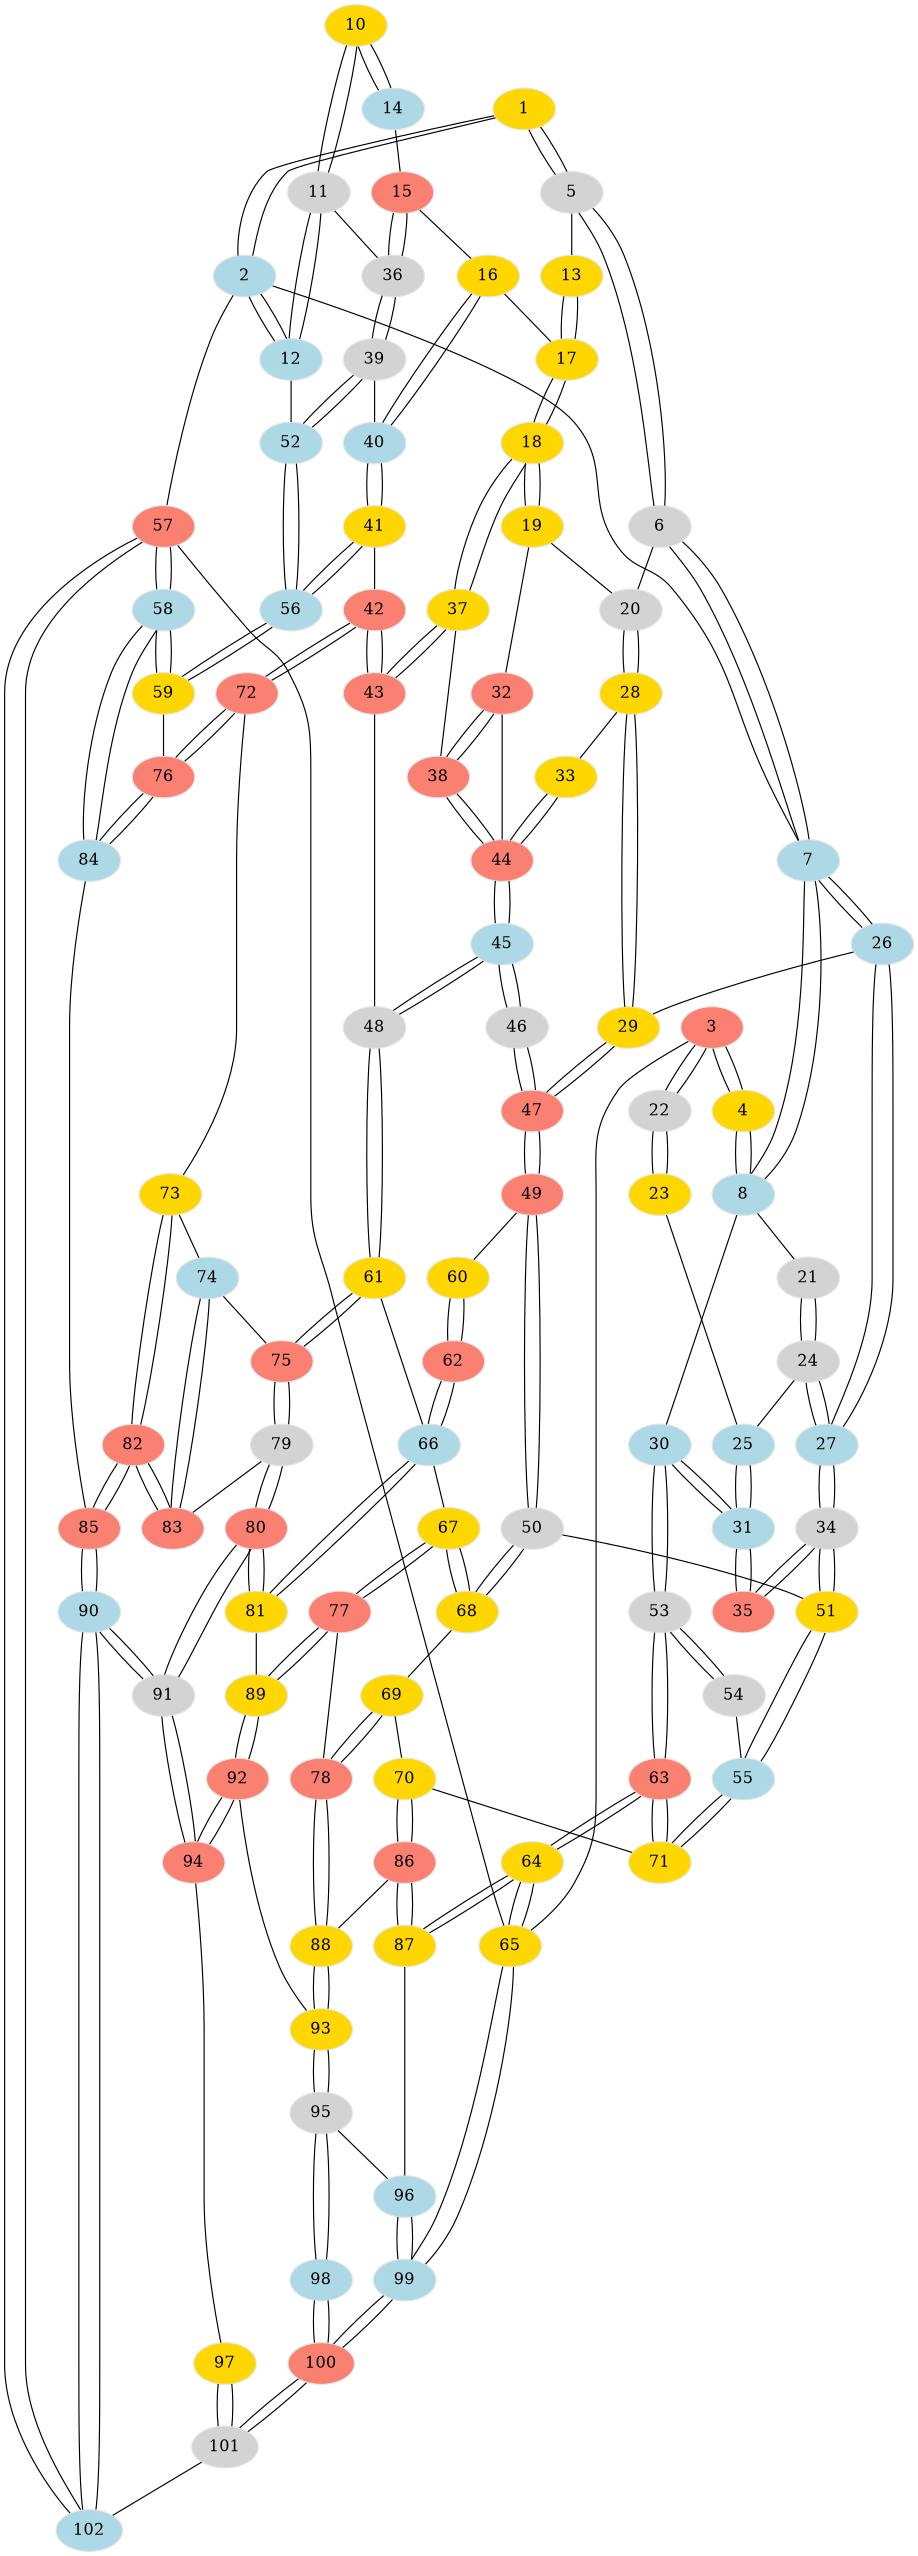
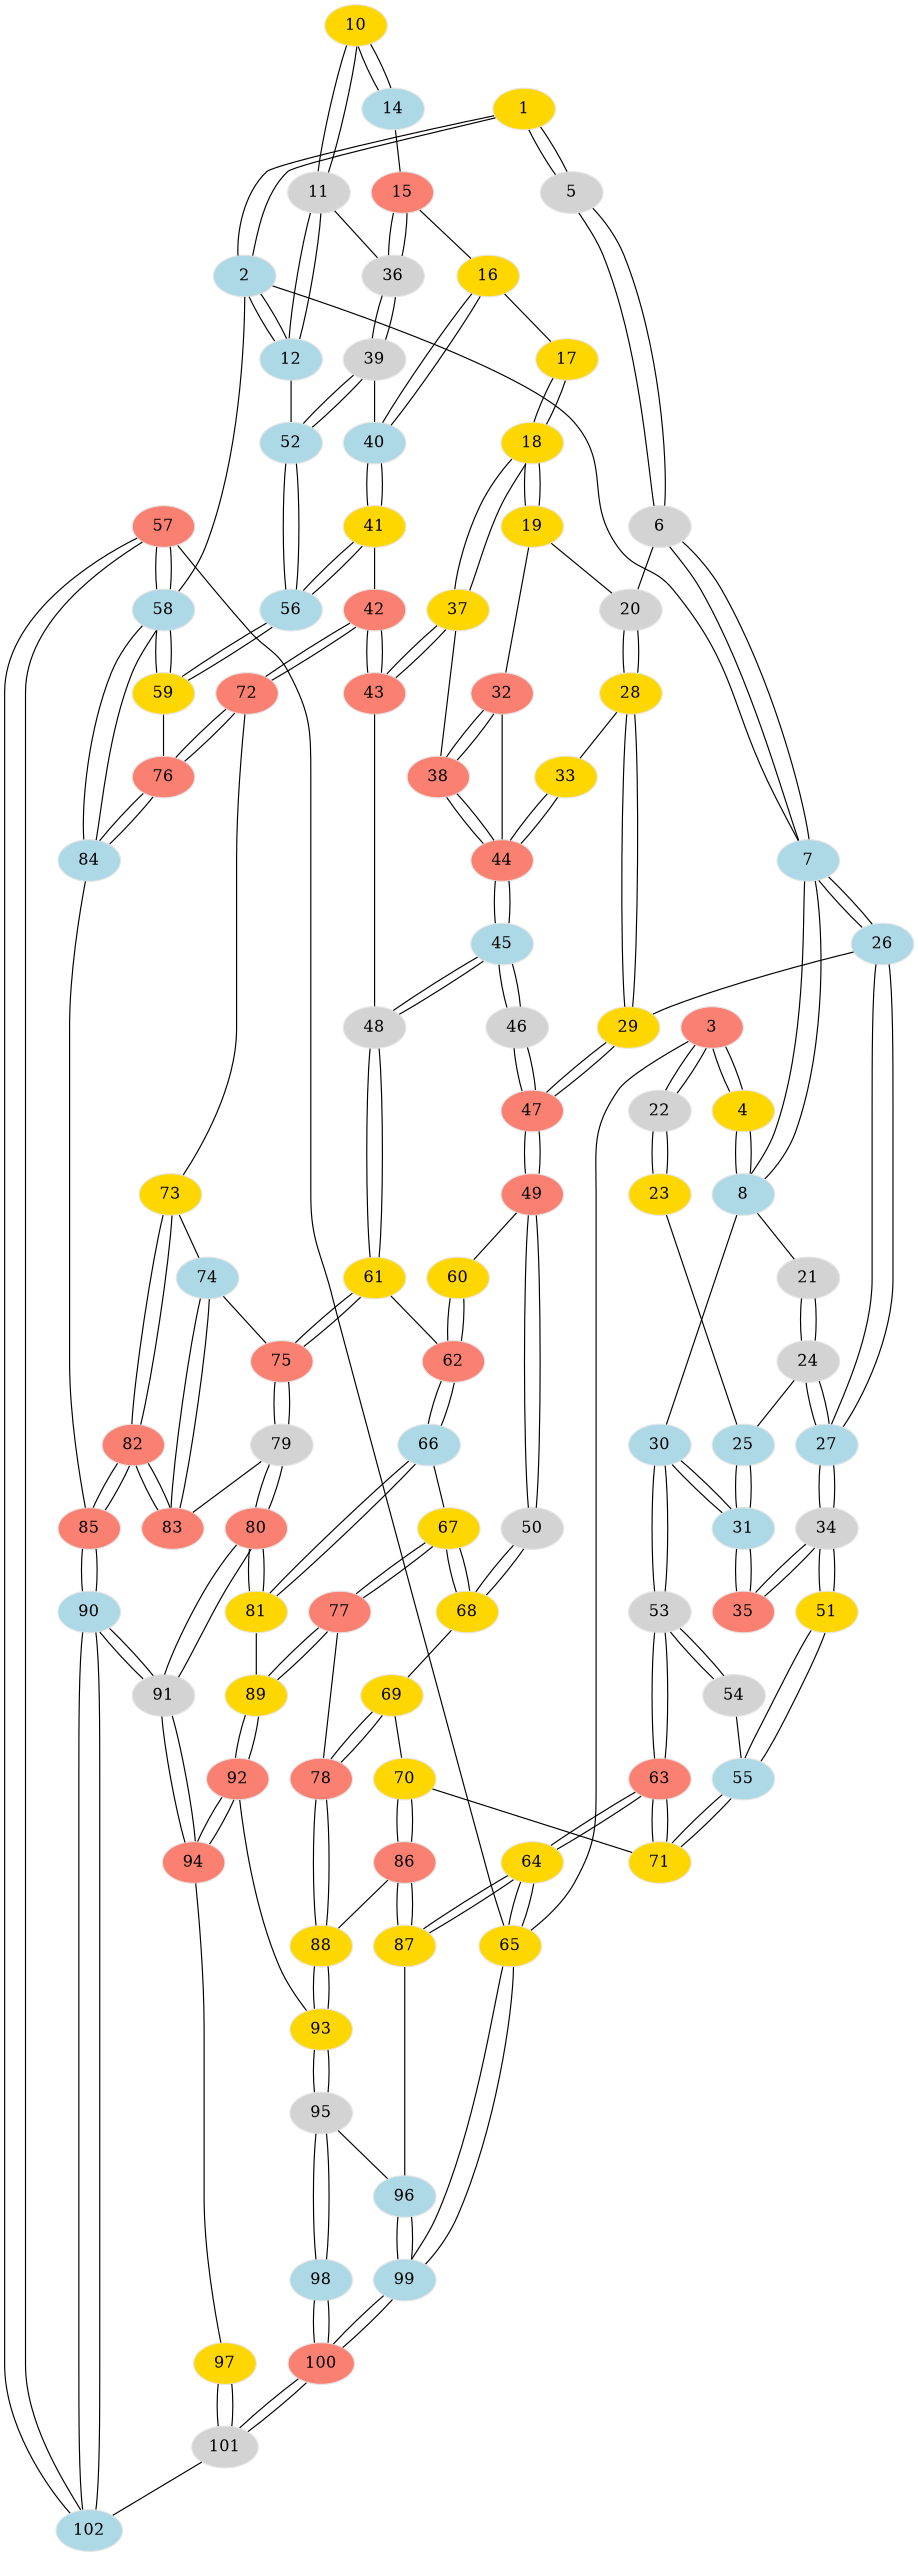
(572, 276) -> none
(192, 397) -> (231, 449)
(402, 1362) -> (414, 1320)
(684, 1561) -> none
